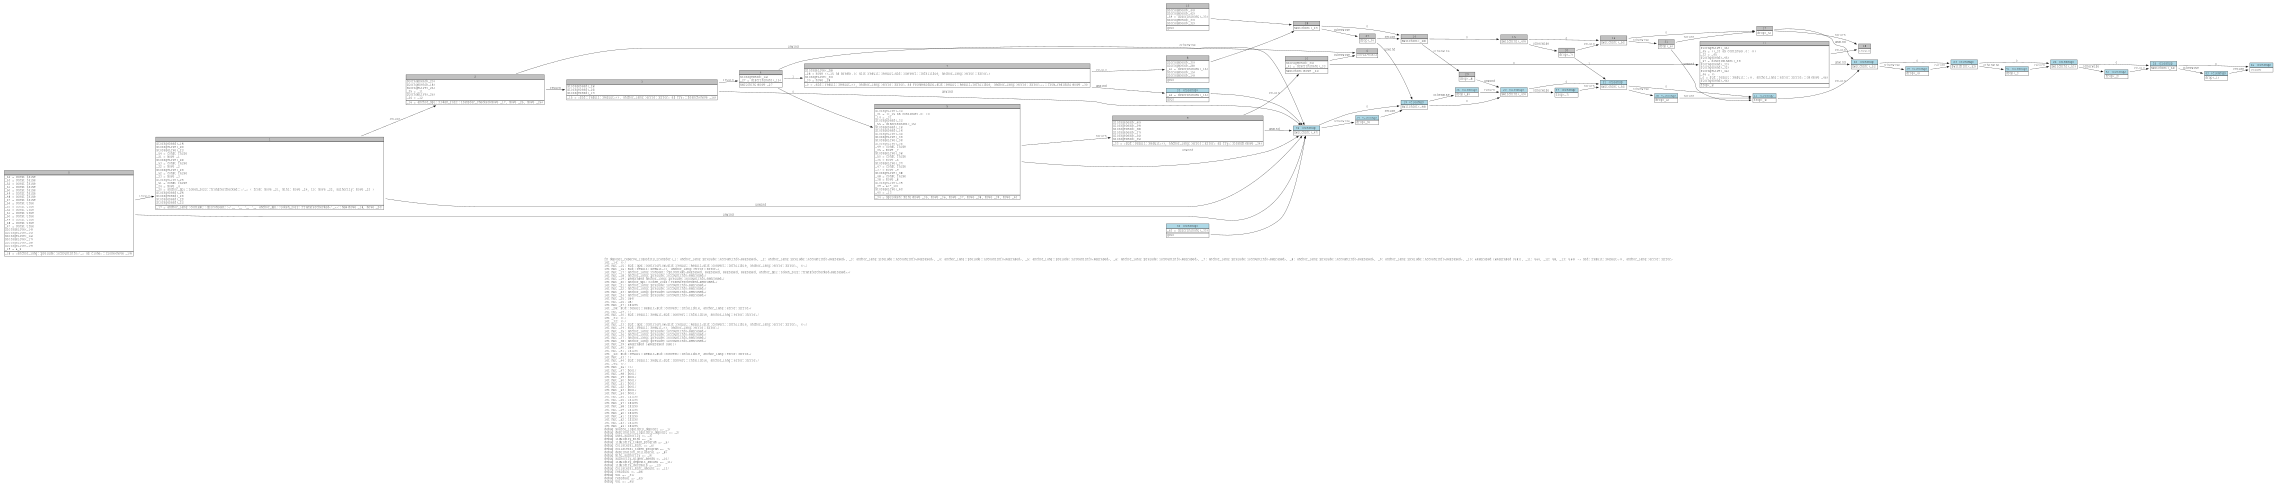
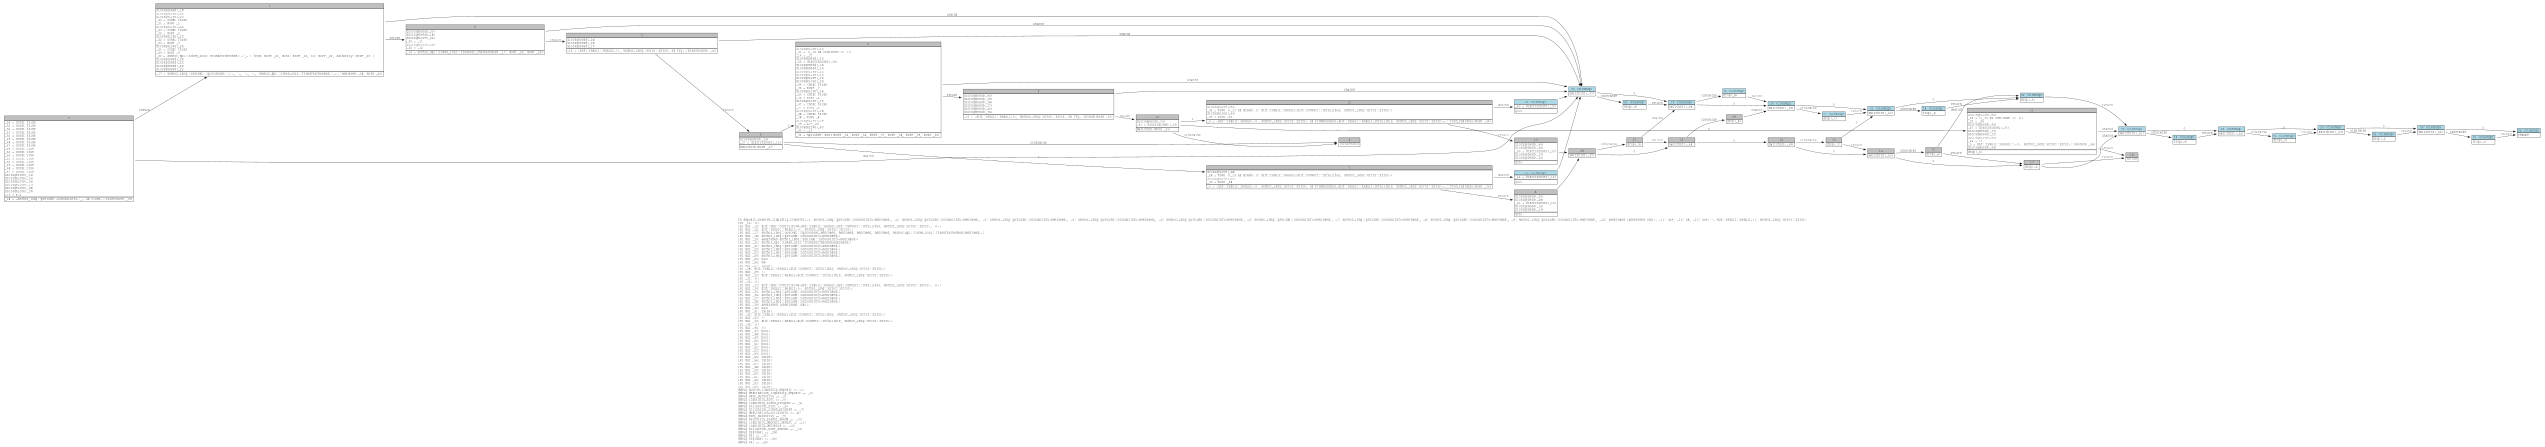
none -> (1349, 112)
